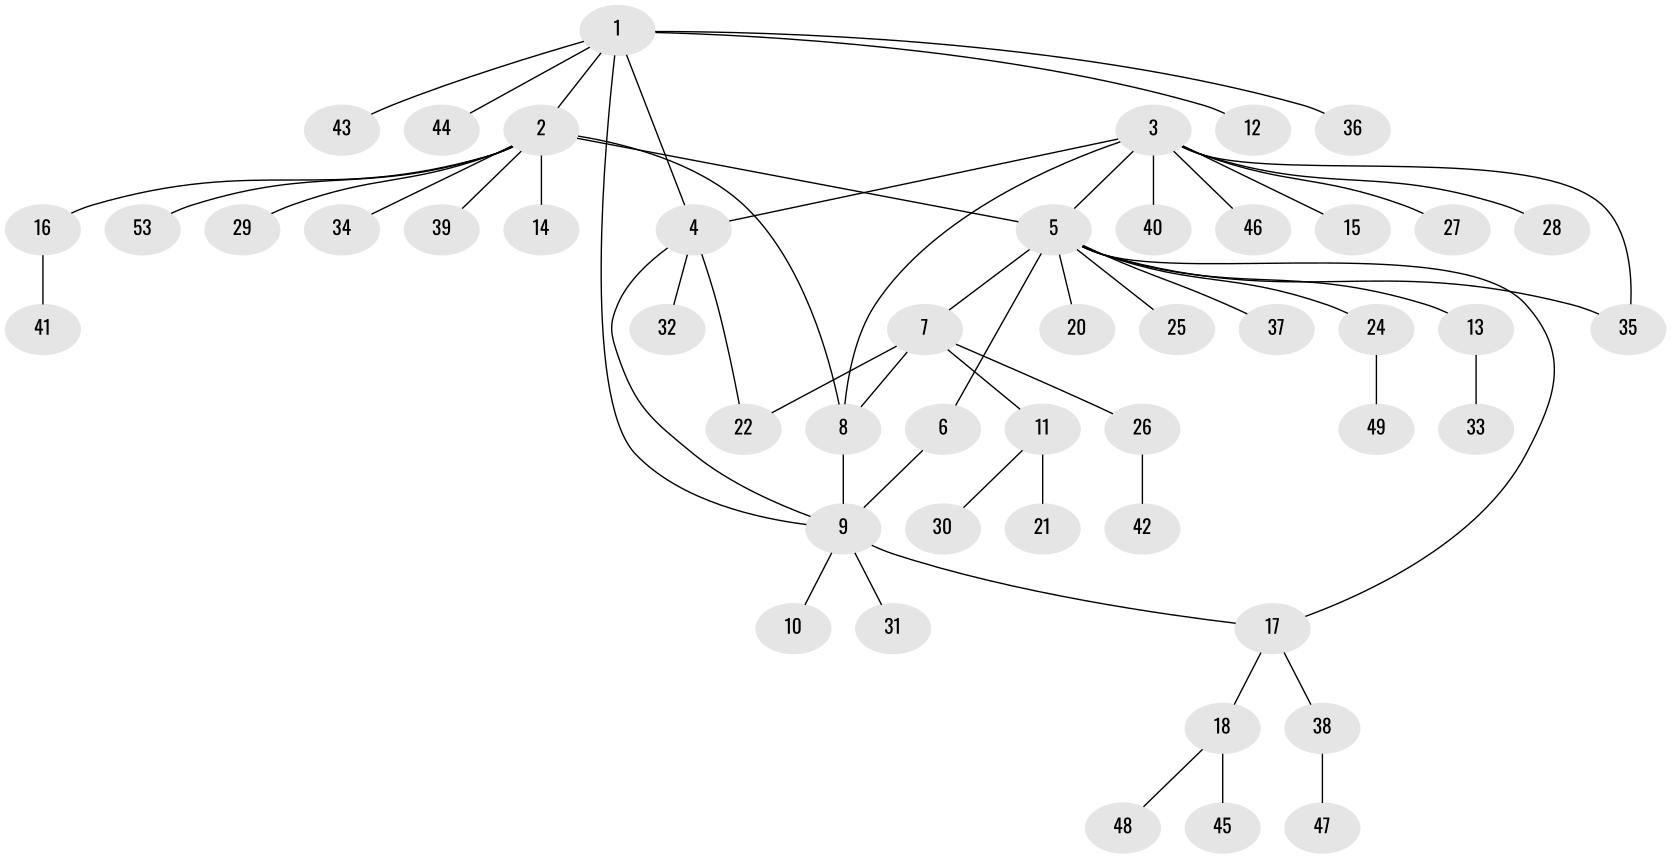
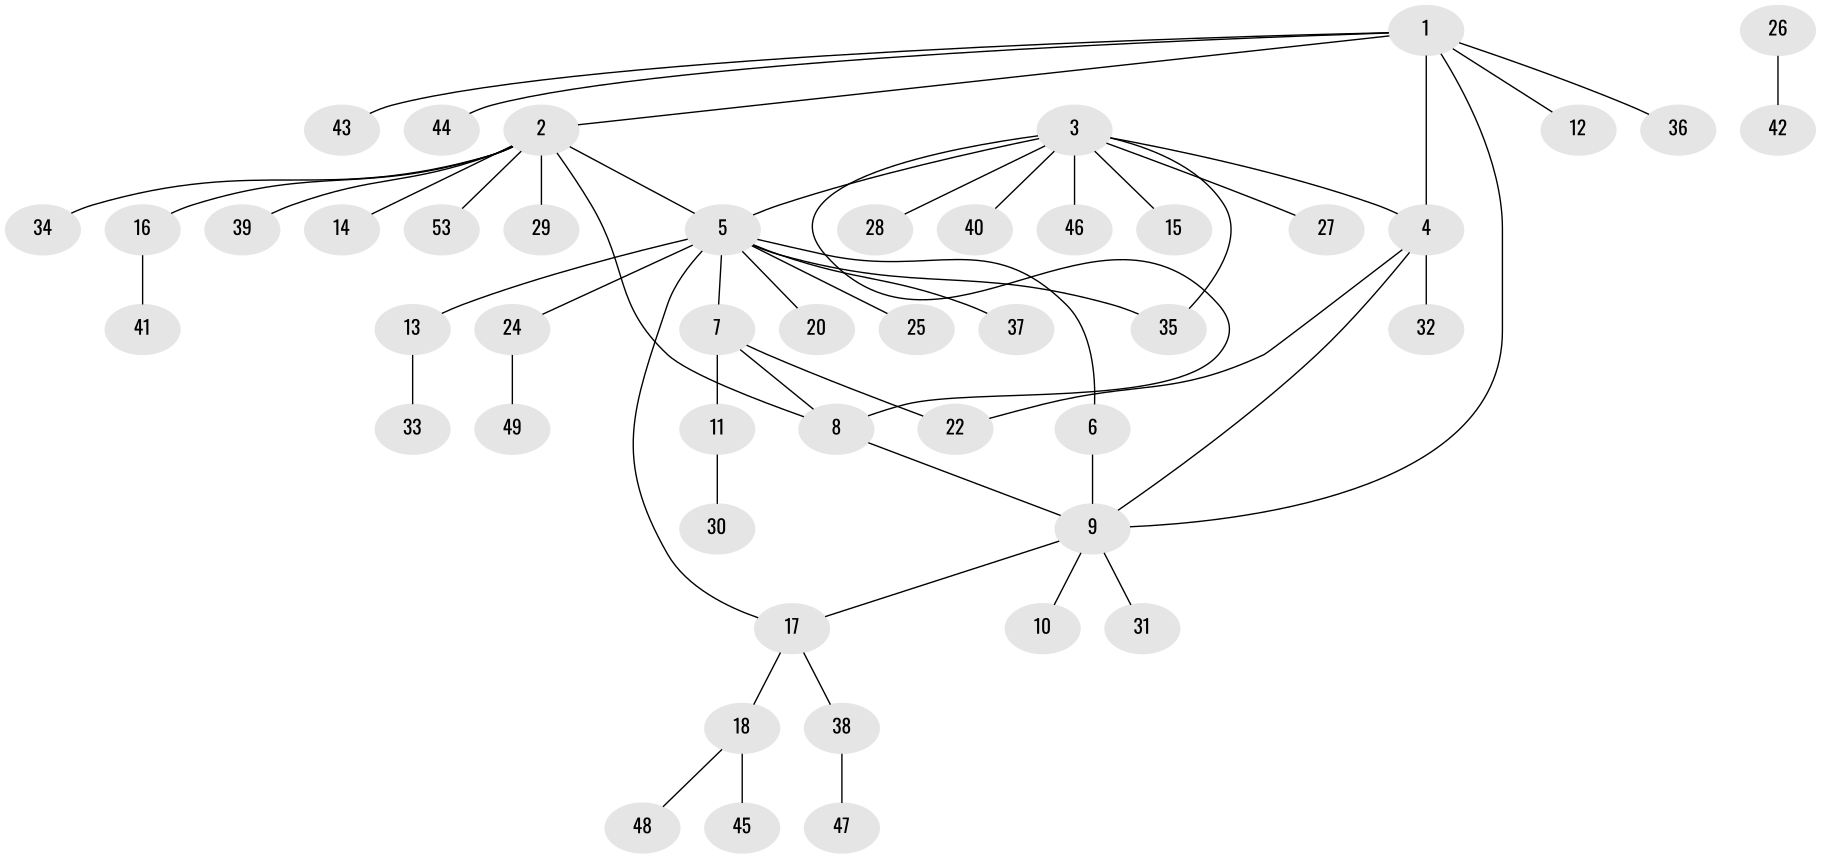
(1035, 378) -> none
(1043, 529) -> none
